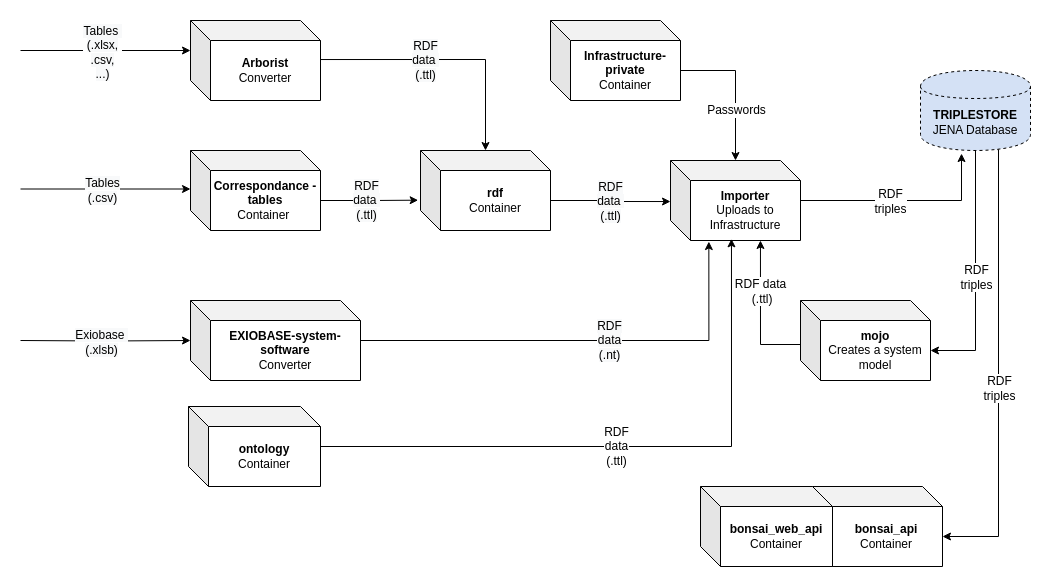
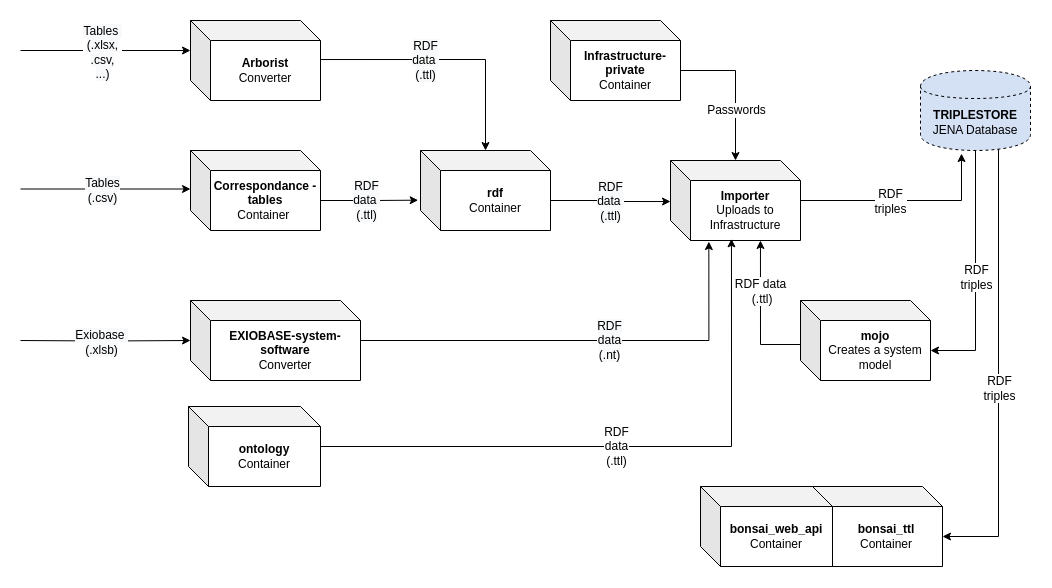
(887, 537) -> (887, 537)
